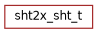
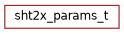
(49, 17) -> (62, 17)
